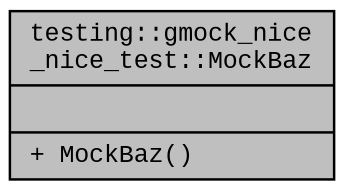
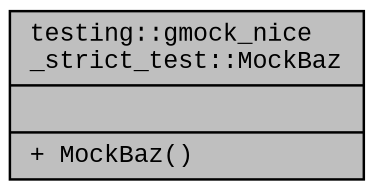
(172, 61) -> (187, 61)
